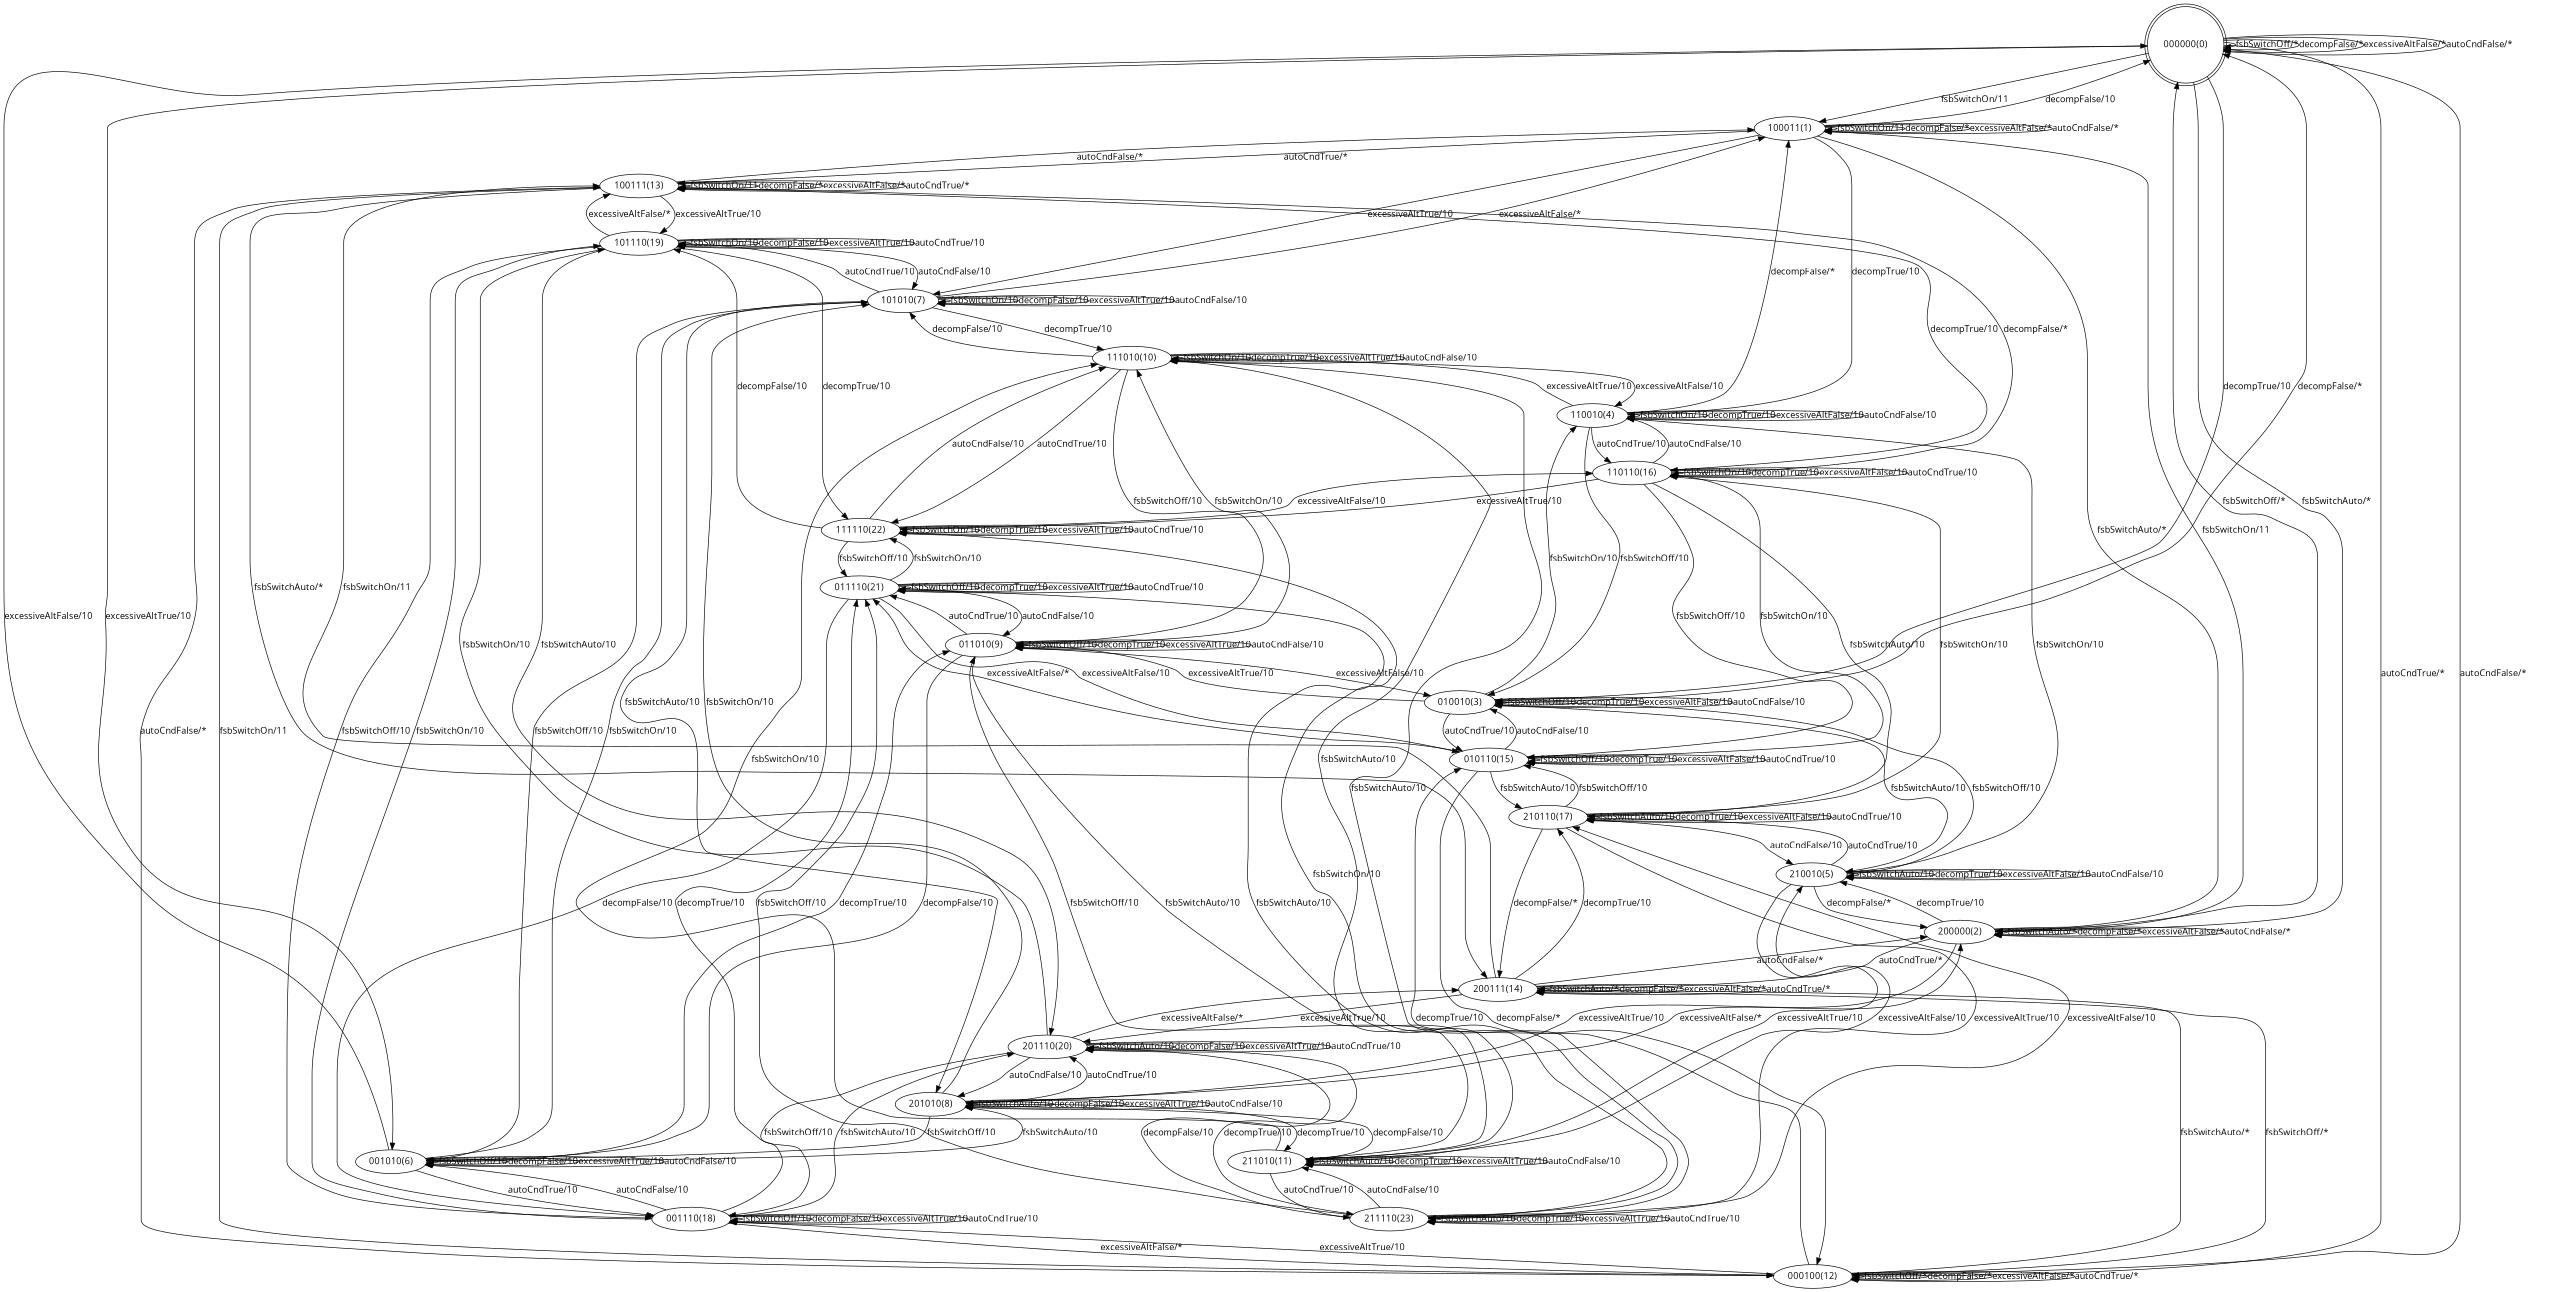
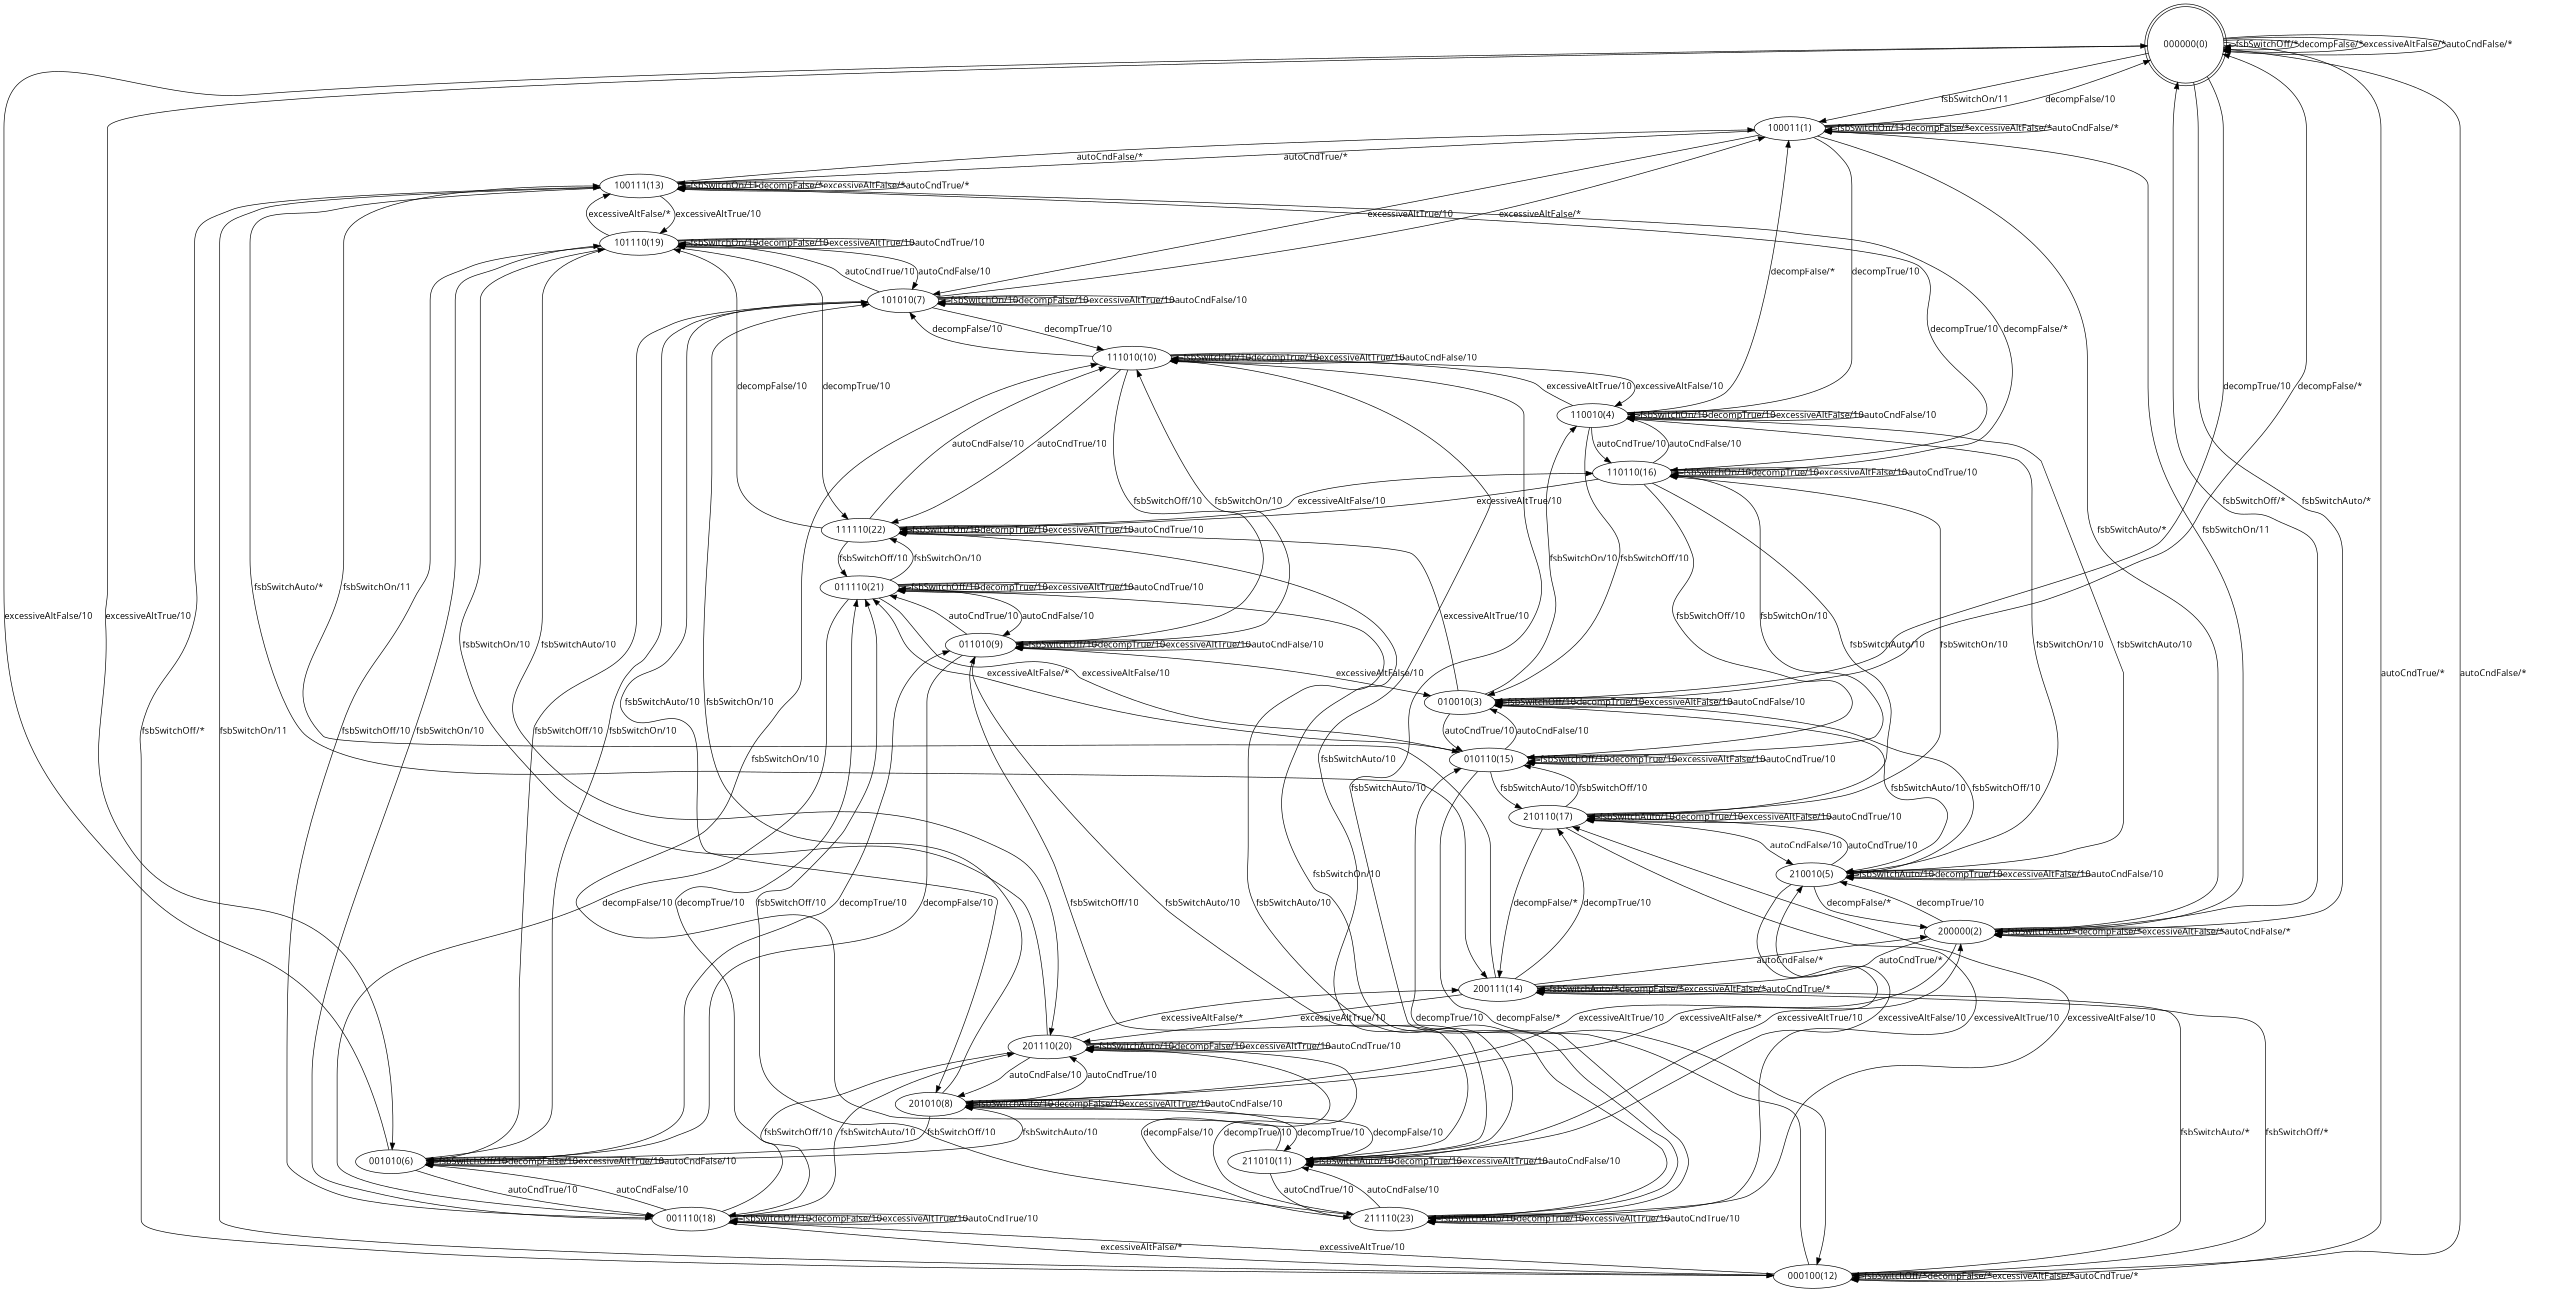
none -> (2075, 548)
(1221, 686) -> (1233, 539)
(174, 731) -> (174, 731)
